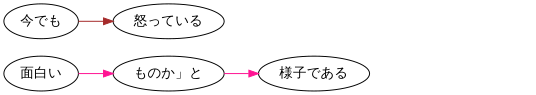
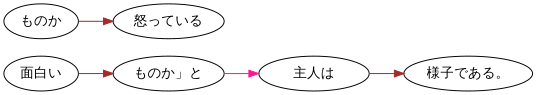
(41, 21) -> (41, 21)
(91, 74) -> (91, 74)
(314, 74) -> (314, 74)
none -> (468, 74)
